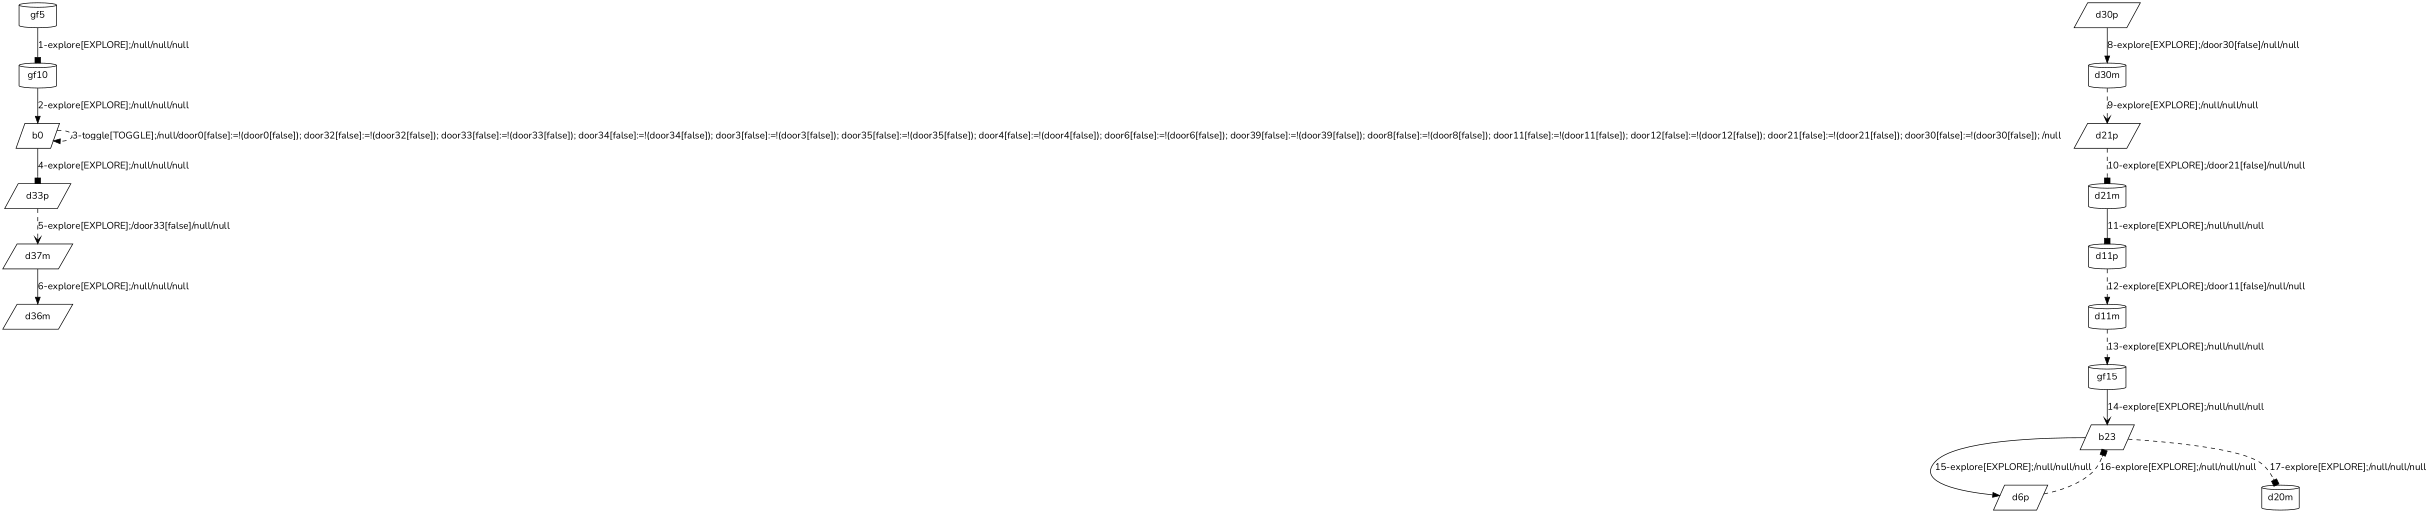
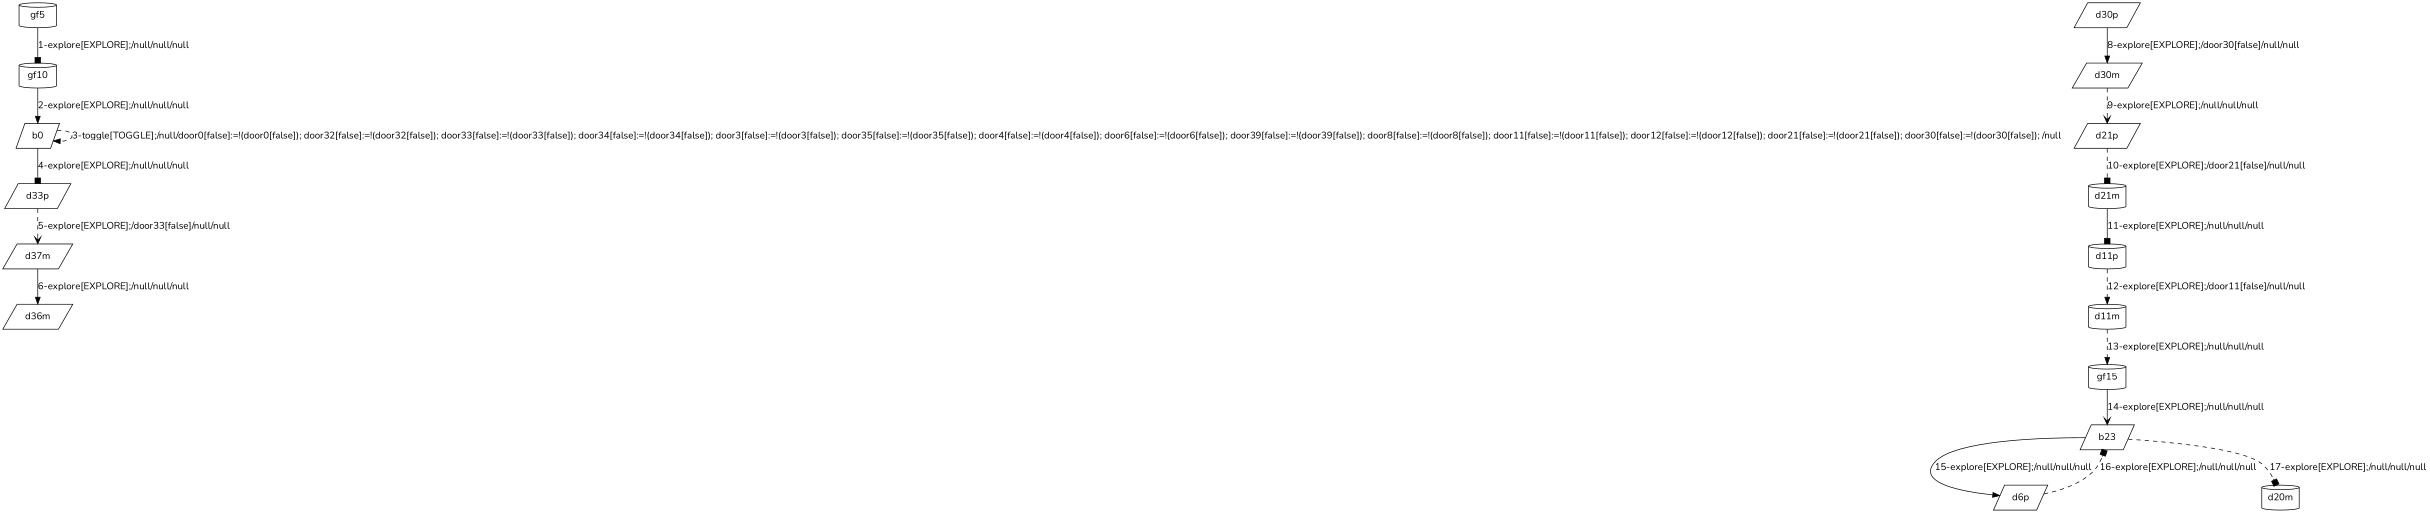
(2107, 76) -> (2107, 76)
